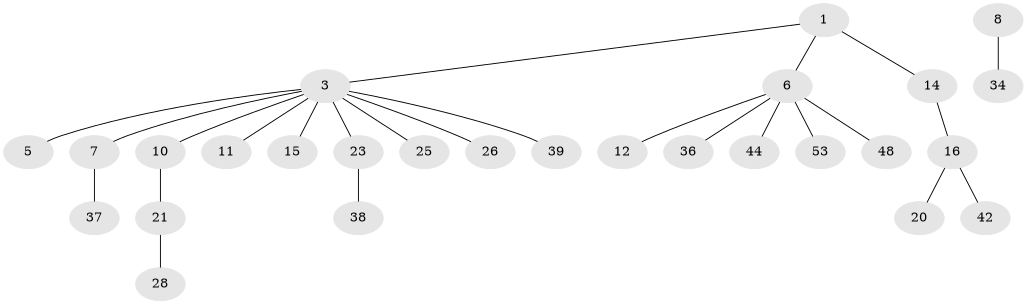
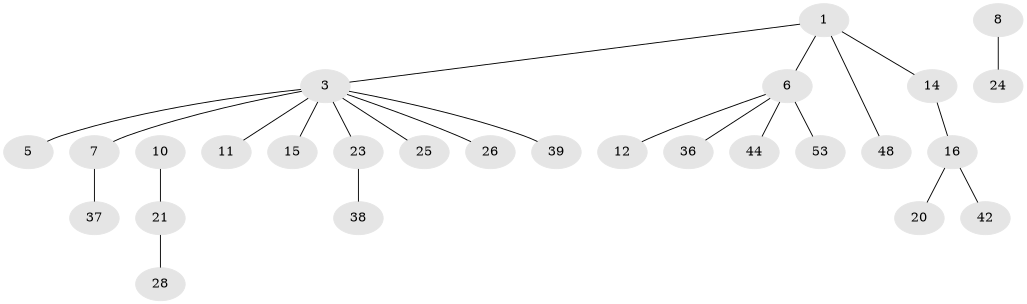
(998, 86) -> (998, 86)
(241, 117) -> none
(837, 119) -> (855, 86)
